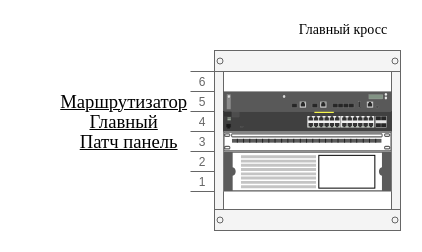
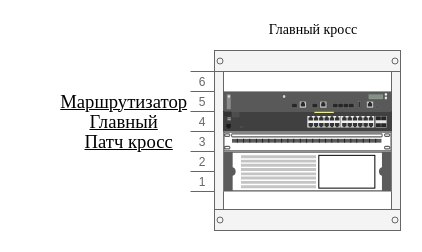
(344, 31) -> (314, 31)
(106, 135) -> (106, 135)
